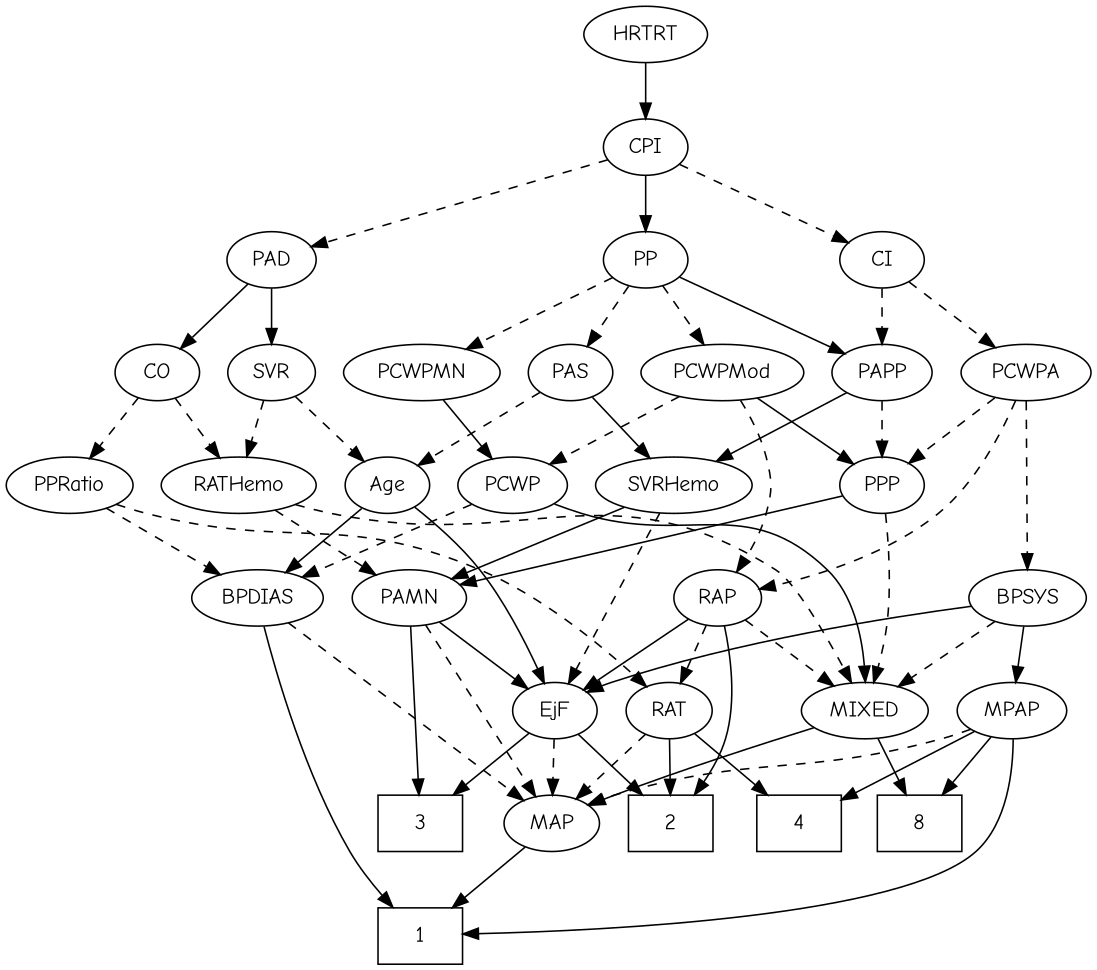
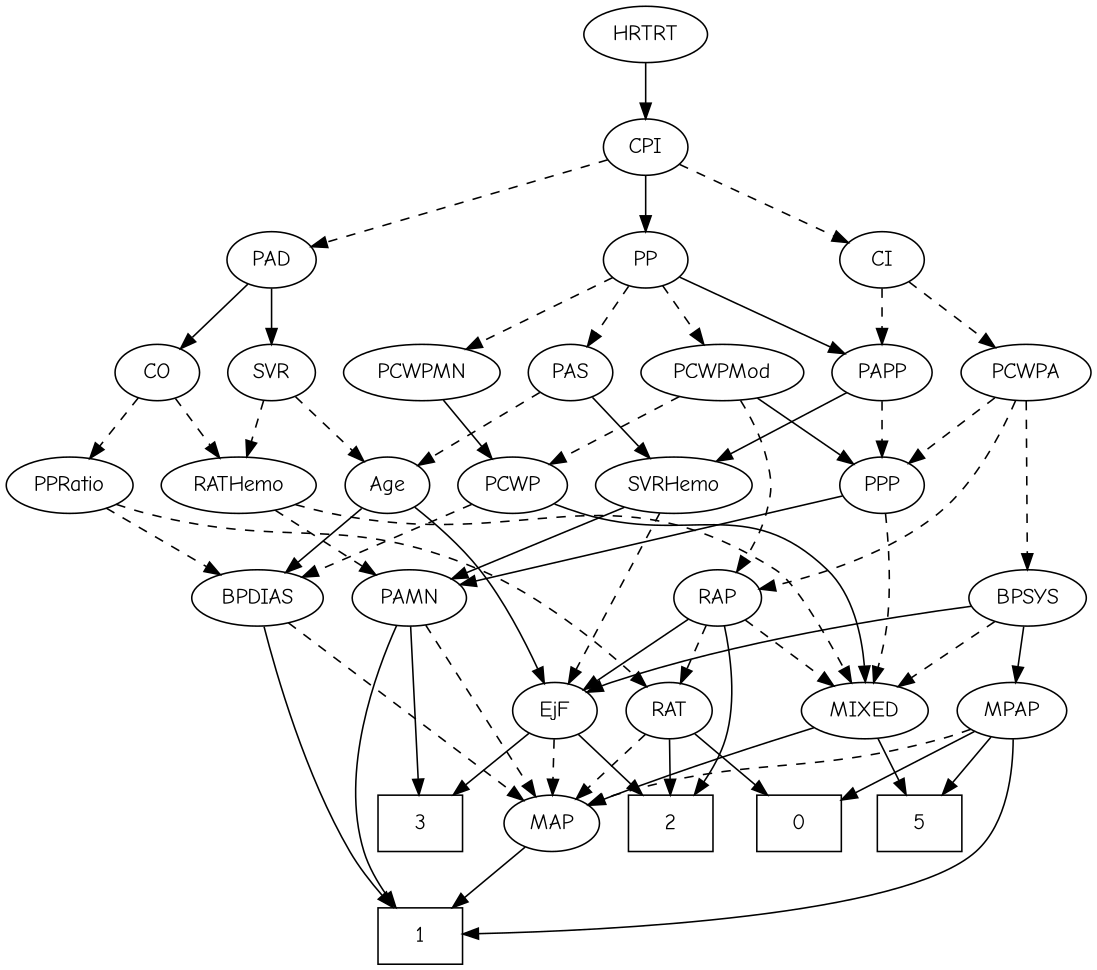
(477, 651) -> (358, 760)
(799, 823) -> (799, 823)
(920, 823) -> (920, 823)
